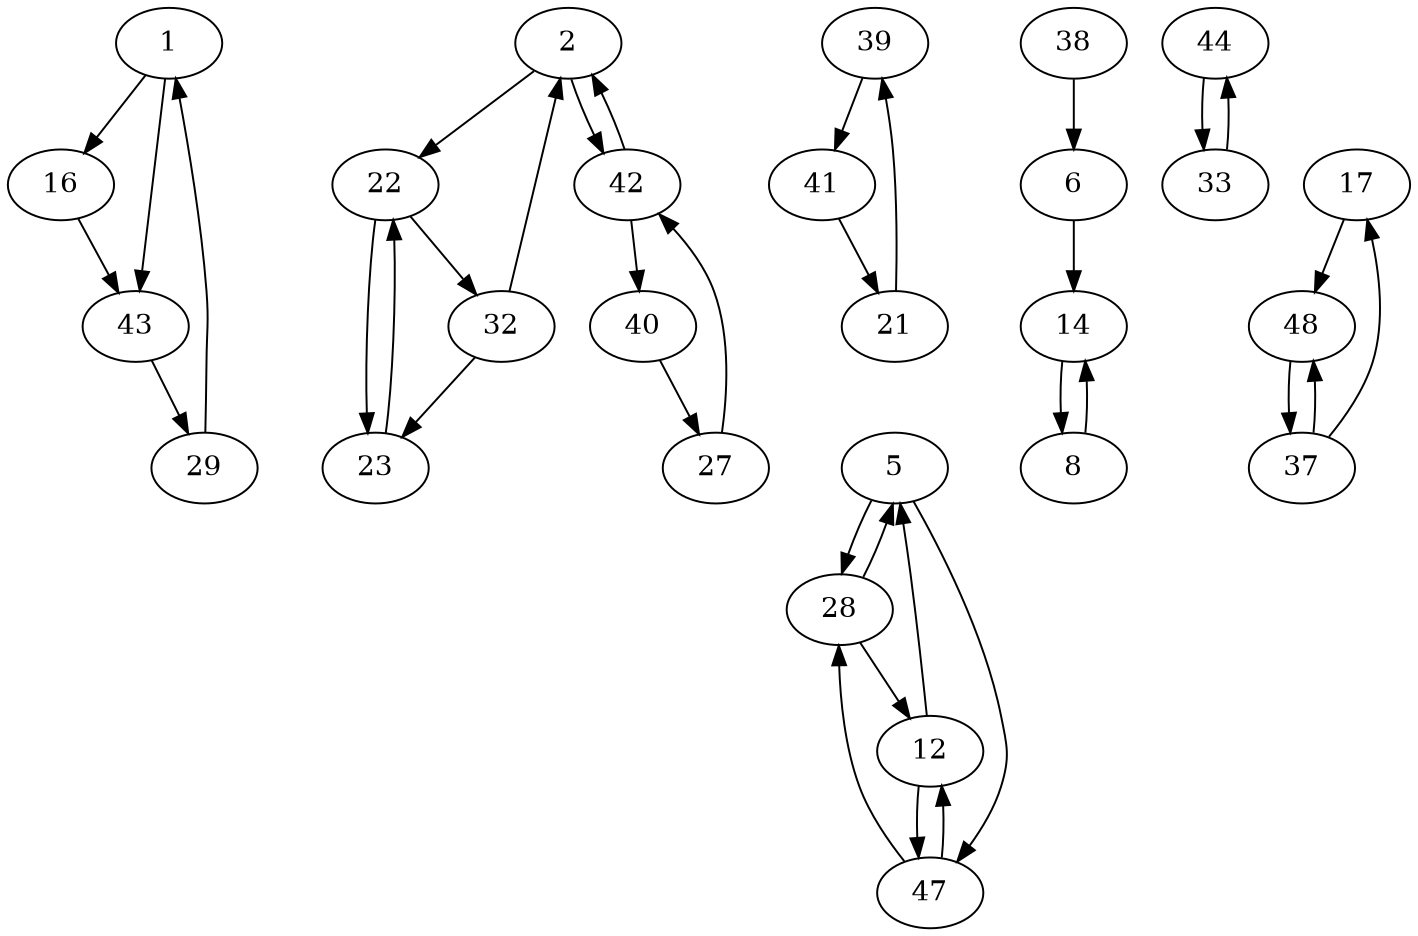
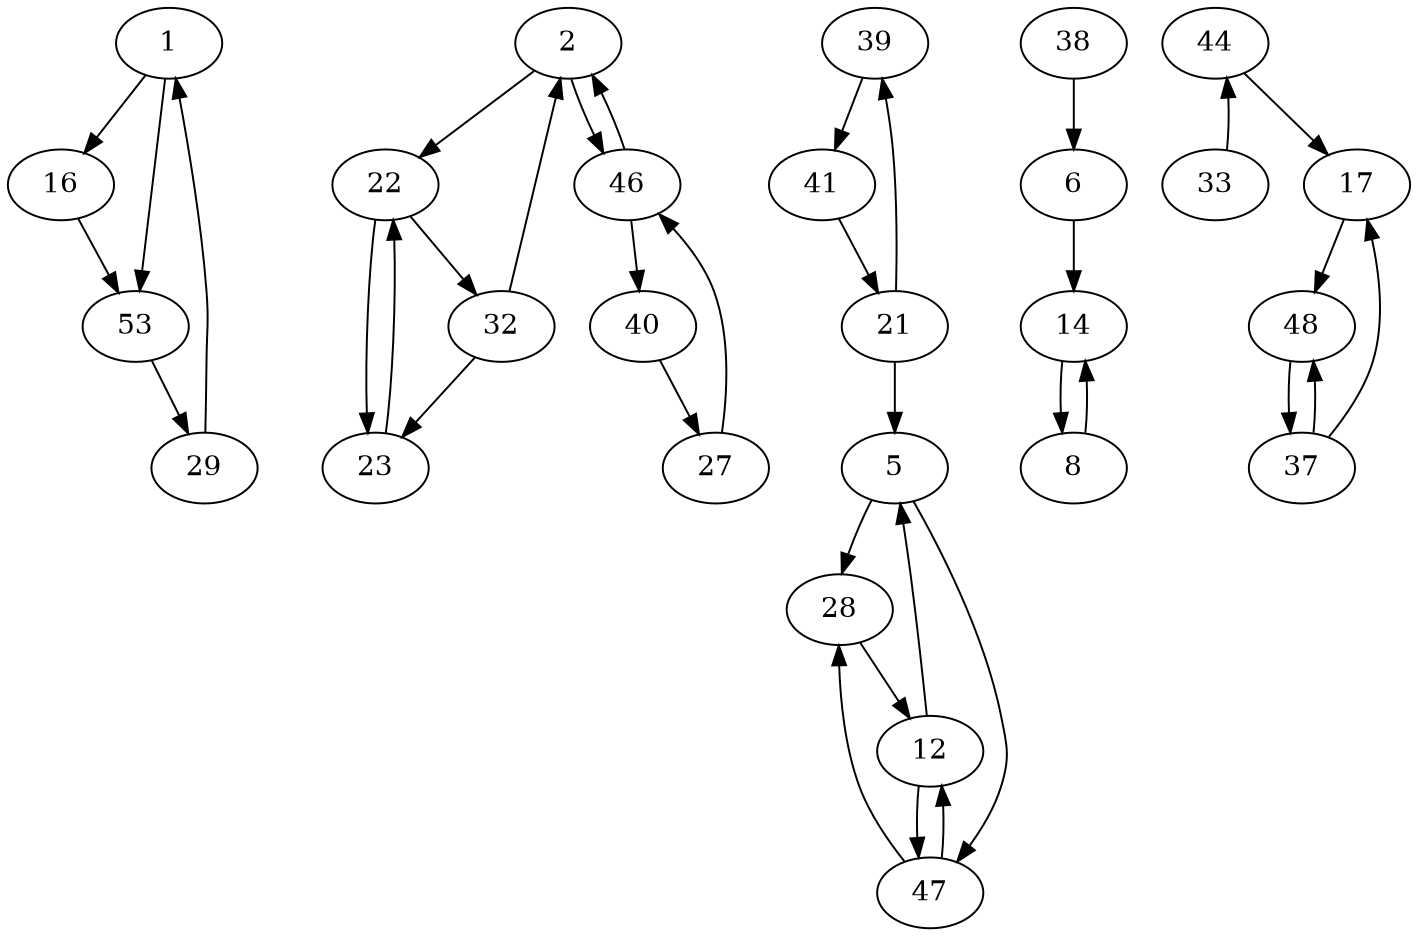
(1202, 104) -> (1279, 107)
(627, 185) -> (627, 185)
(136, 326) -> (136, 326)
(876, 550) -> (895, 388)
